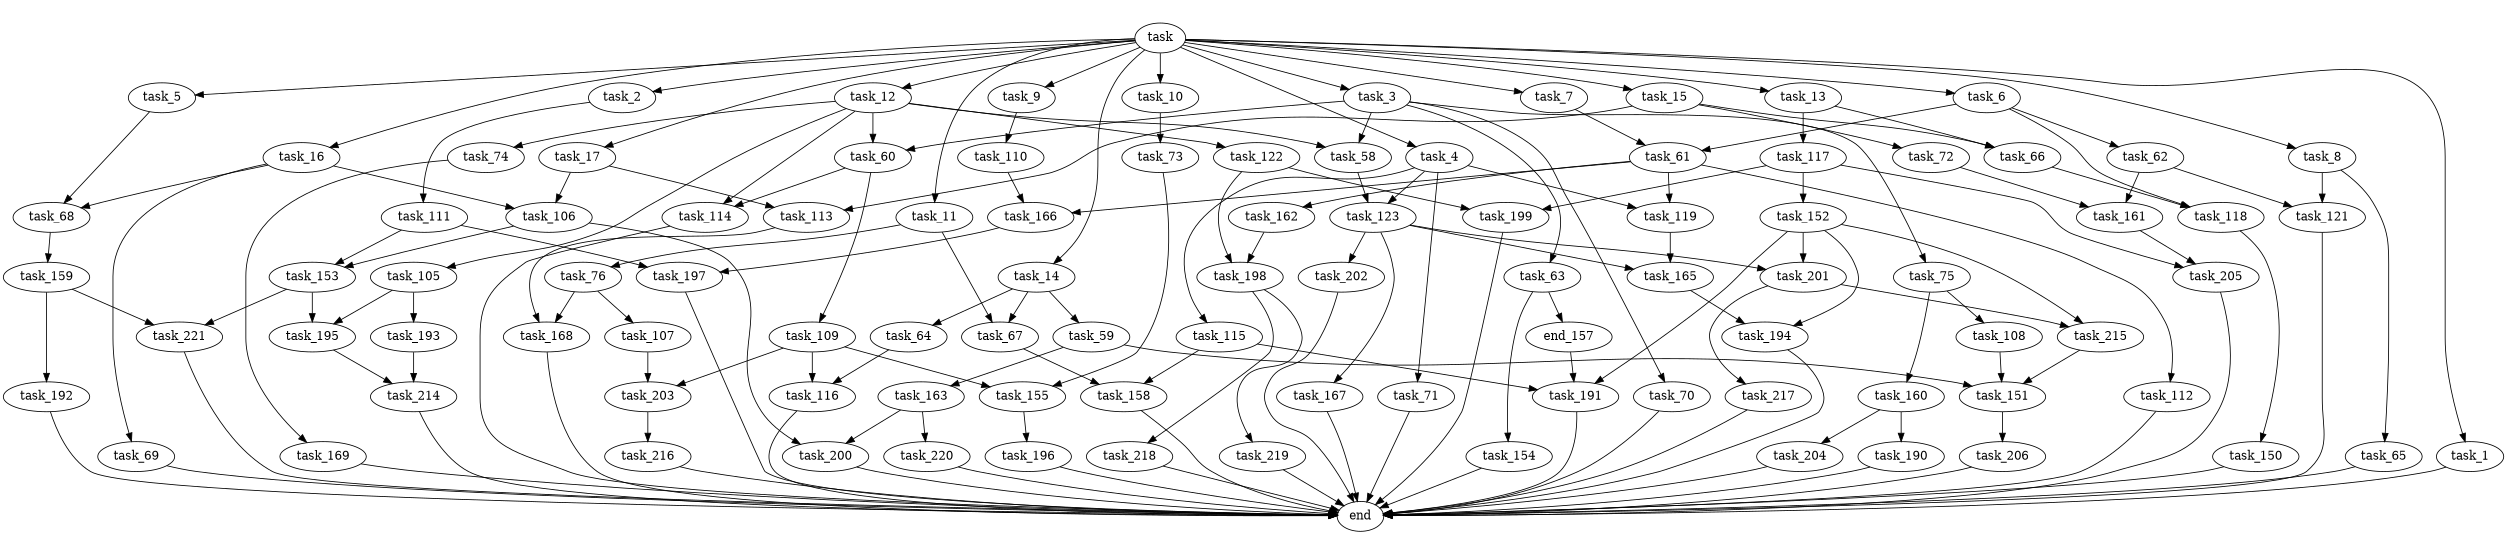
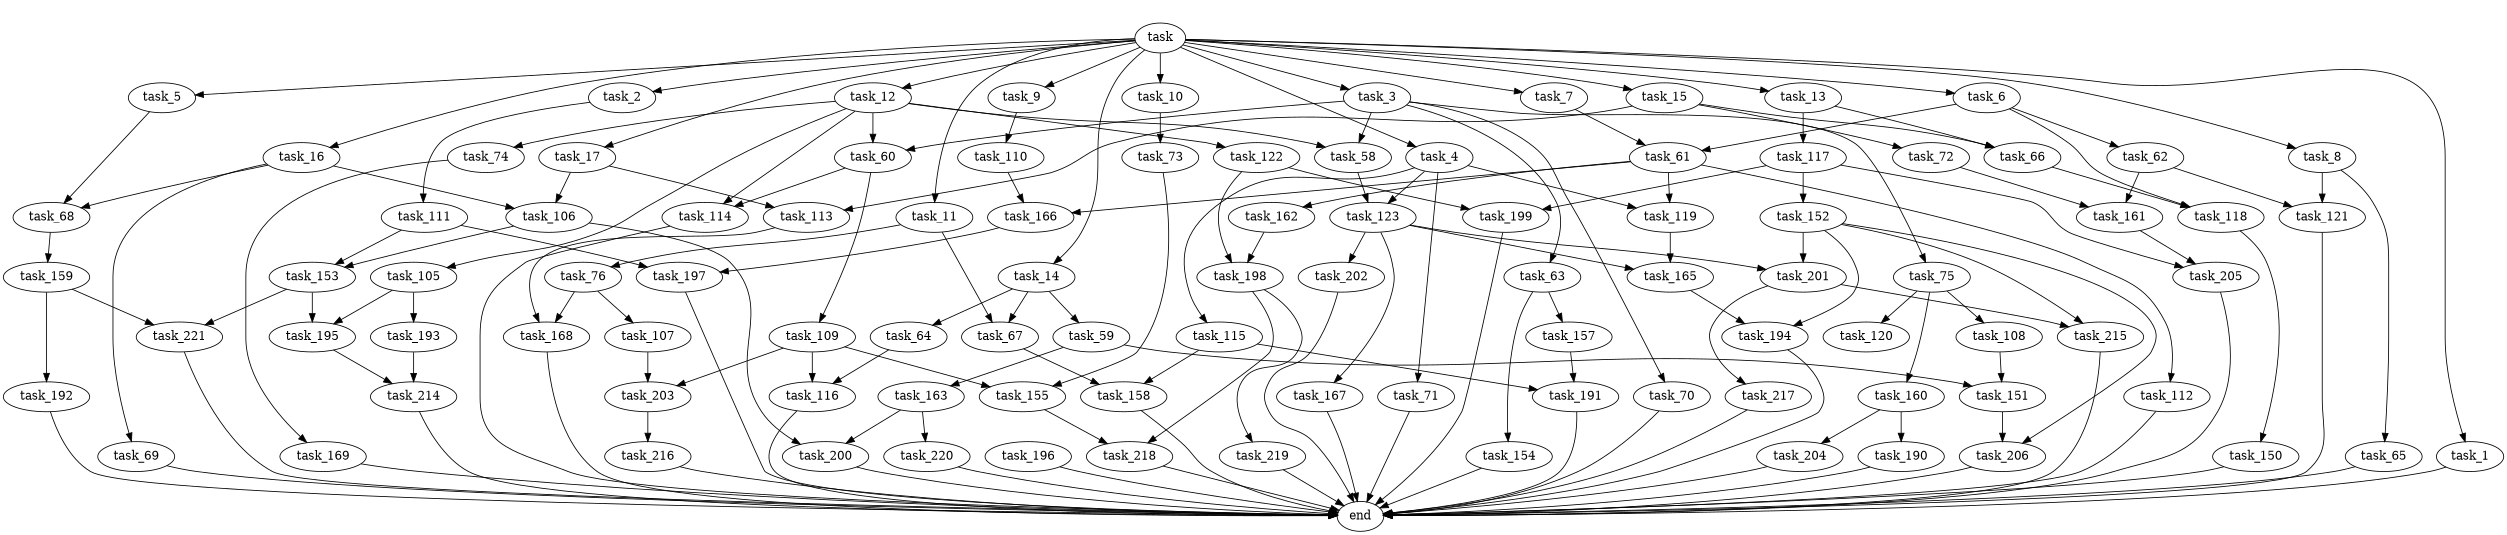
(1699, 310) -> (2090, 282)
(1569, 337) -> (1569, 337)
none -> (1866, 337)
(2055, 365) -> (1791, 506)
(1025, 423) -> (1072, 425)
